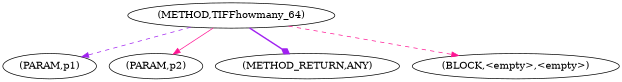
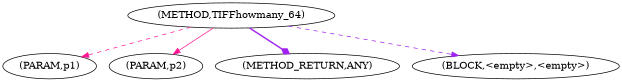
(370, 40) -> (370, 40)
(140, 41) -> (140, 41)
